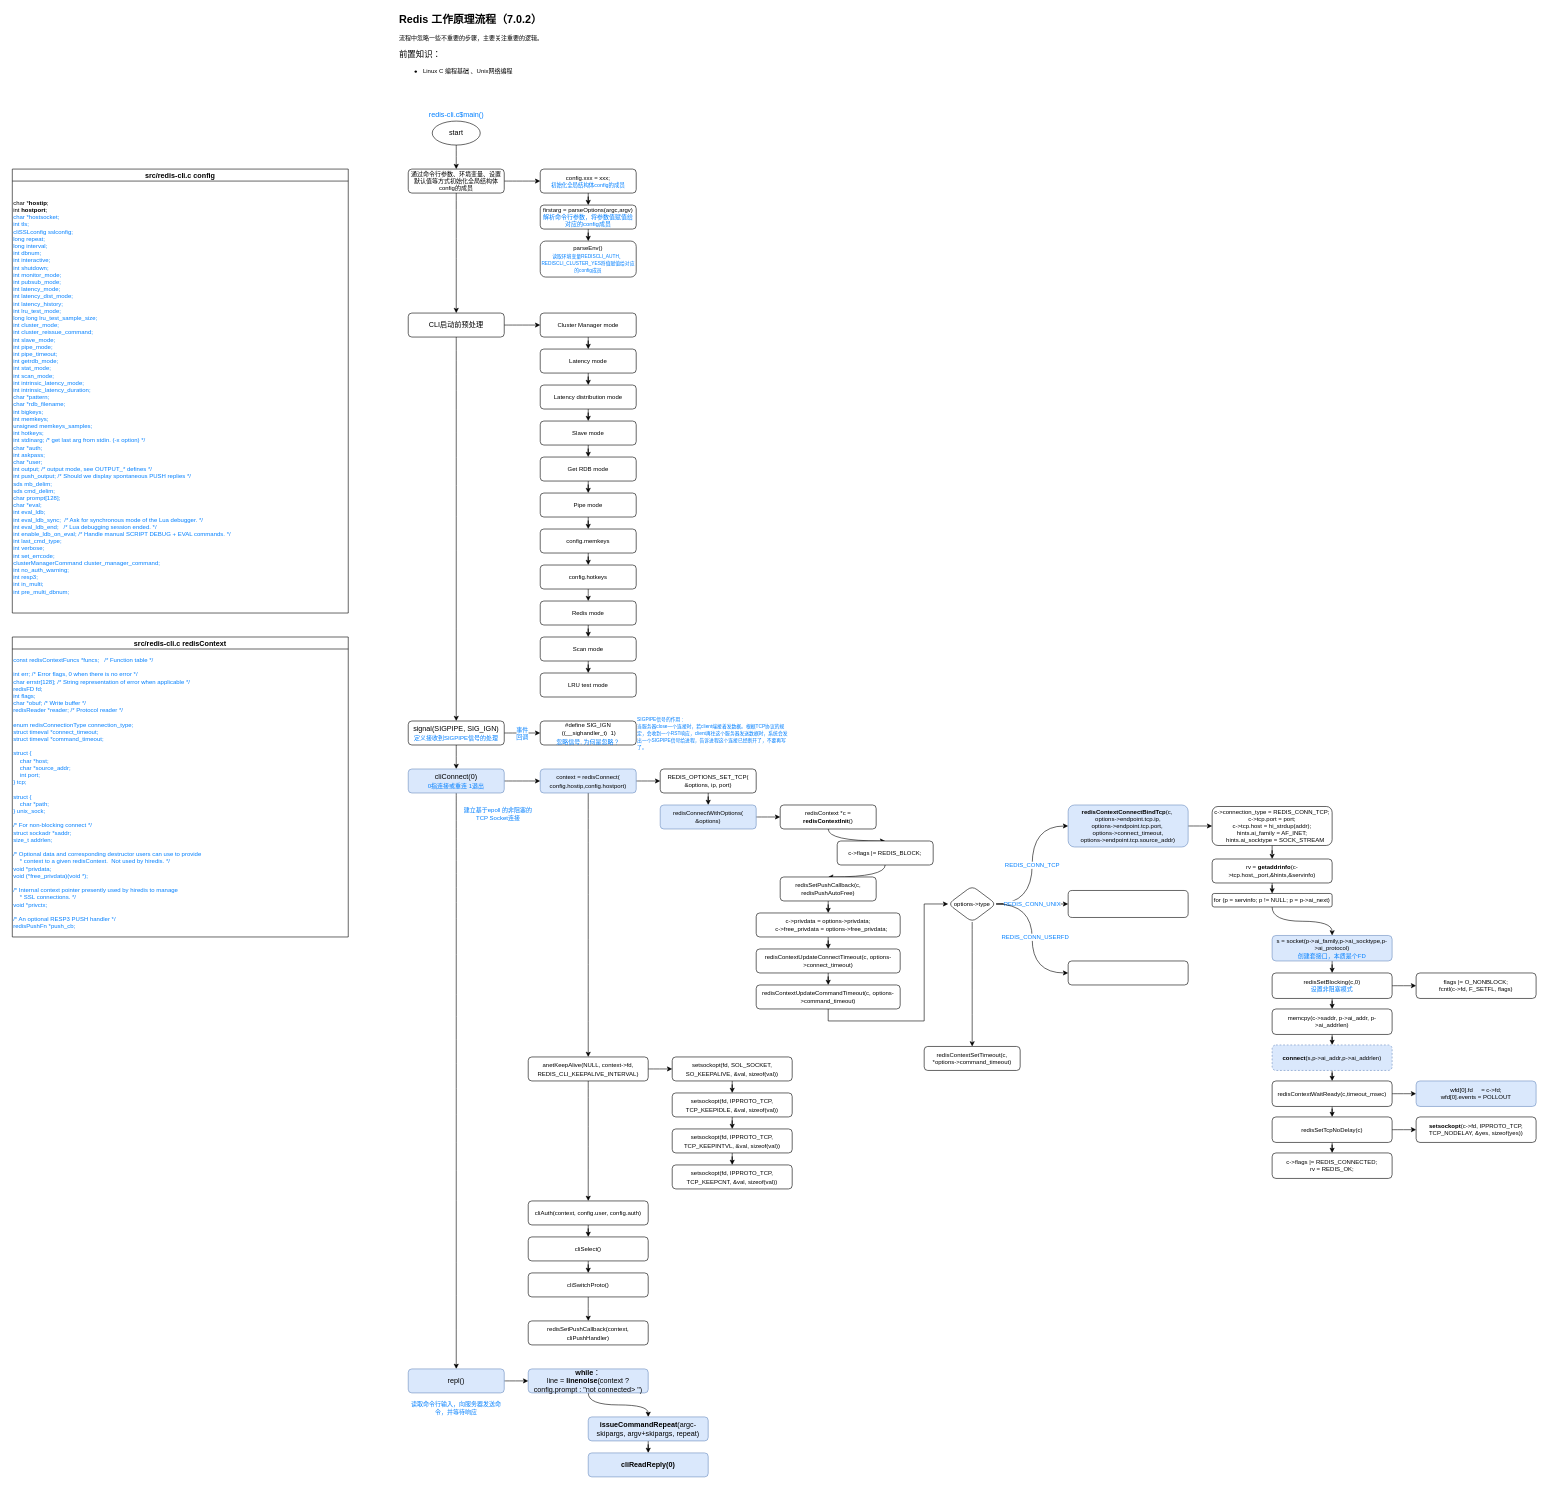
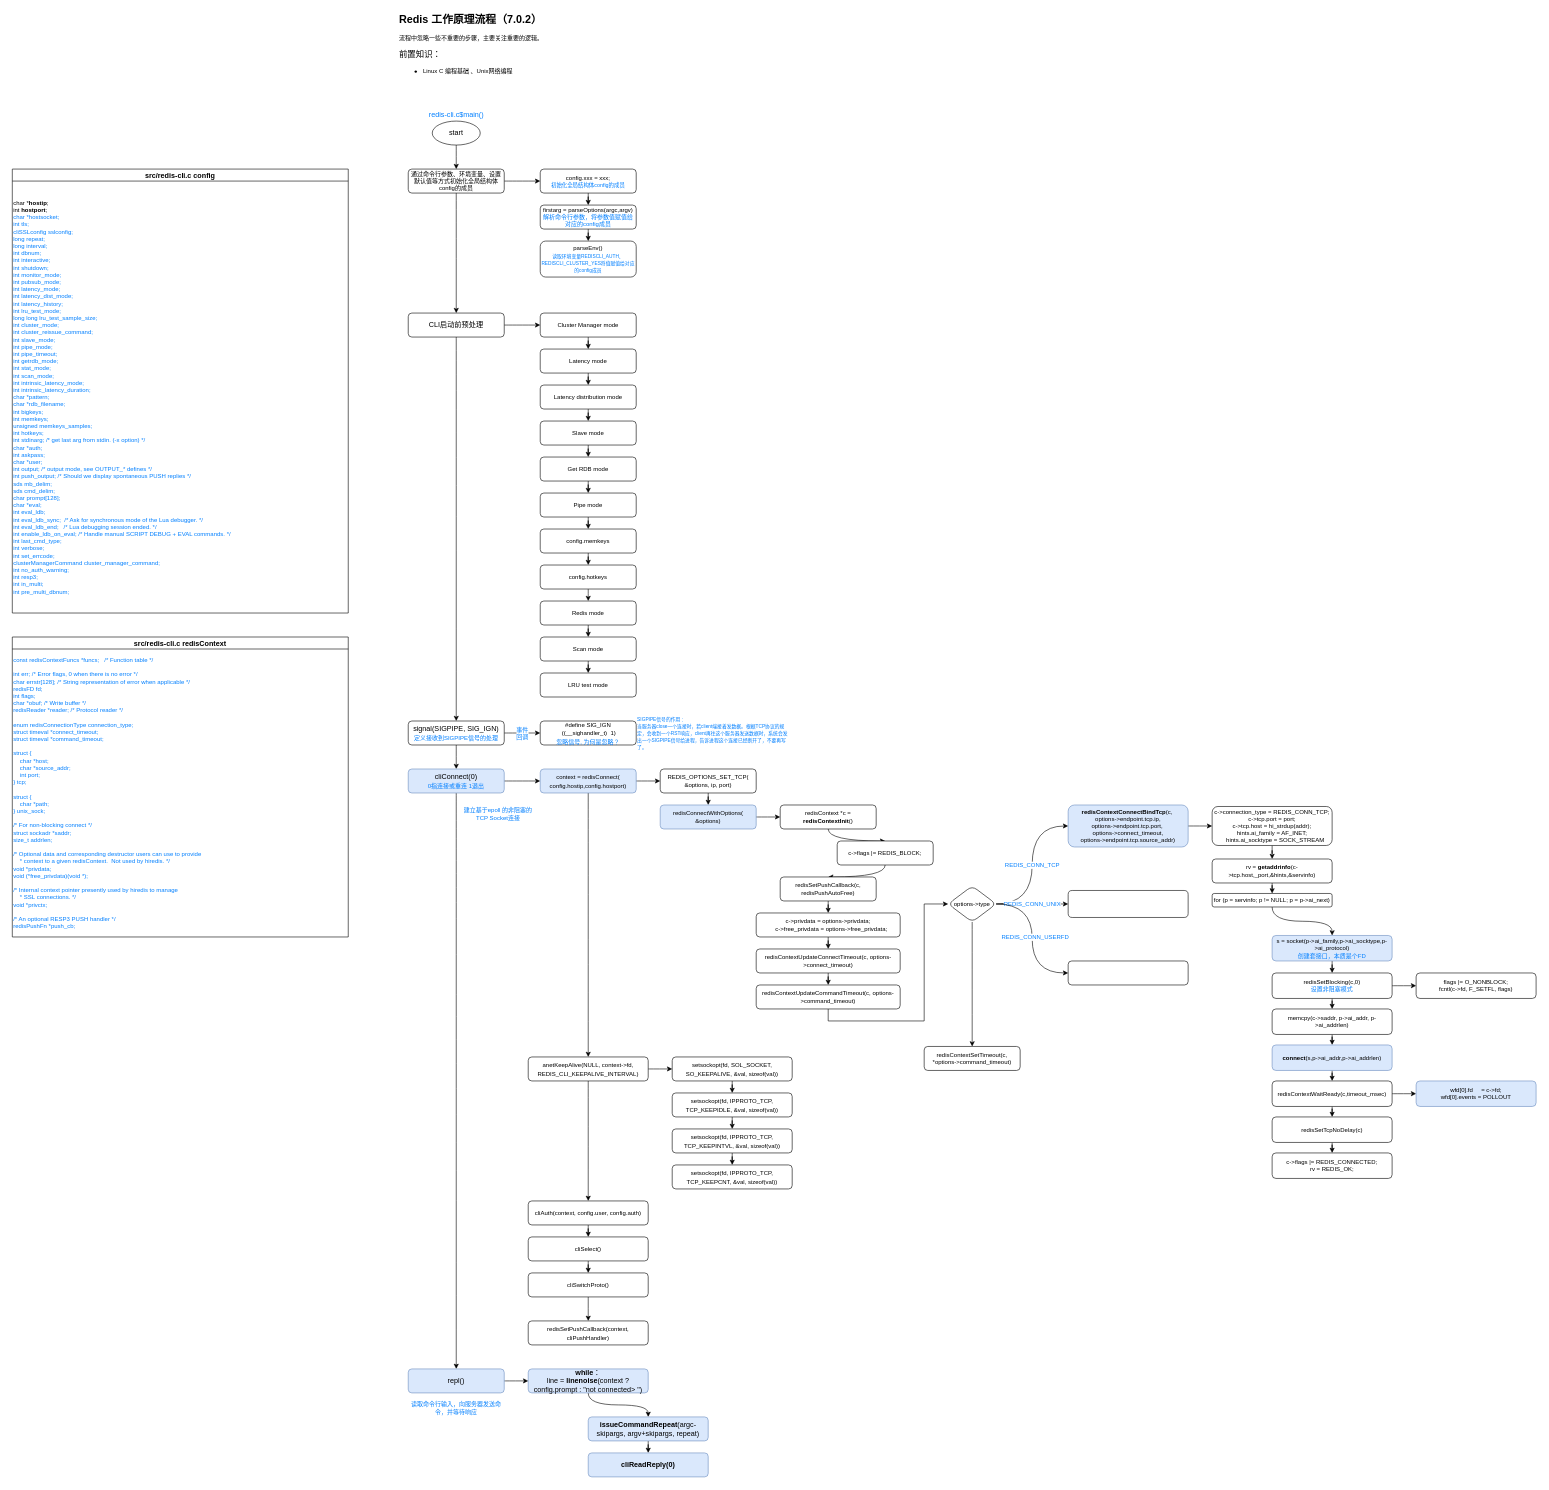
(1332, 1058) -> (1332, 1058)
(1410, 1130) -> none
(1476, 1130) -> none
